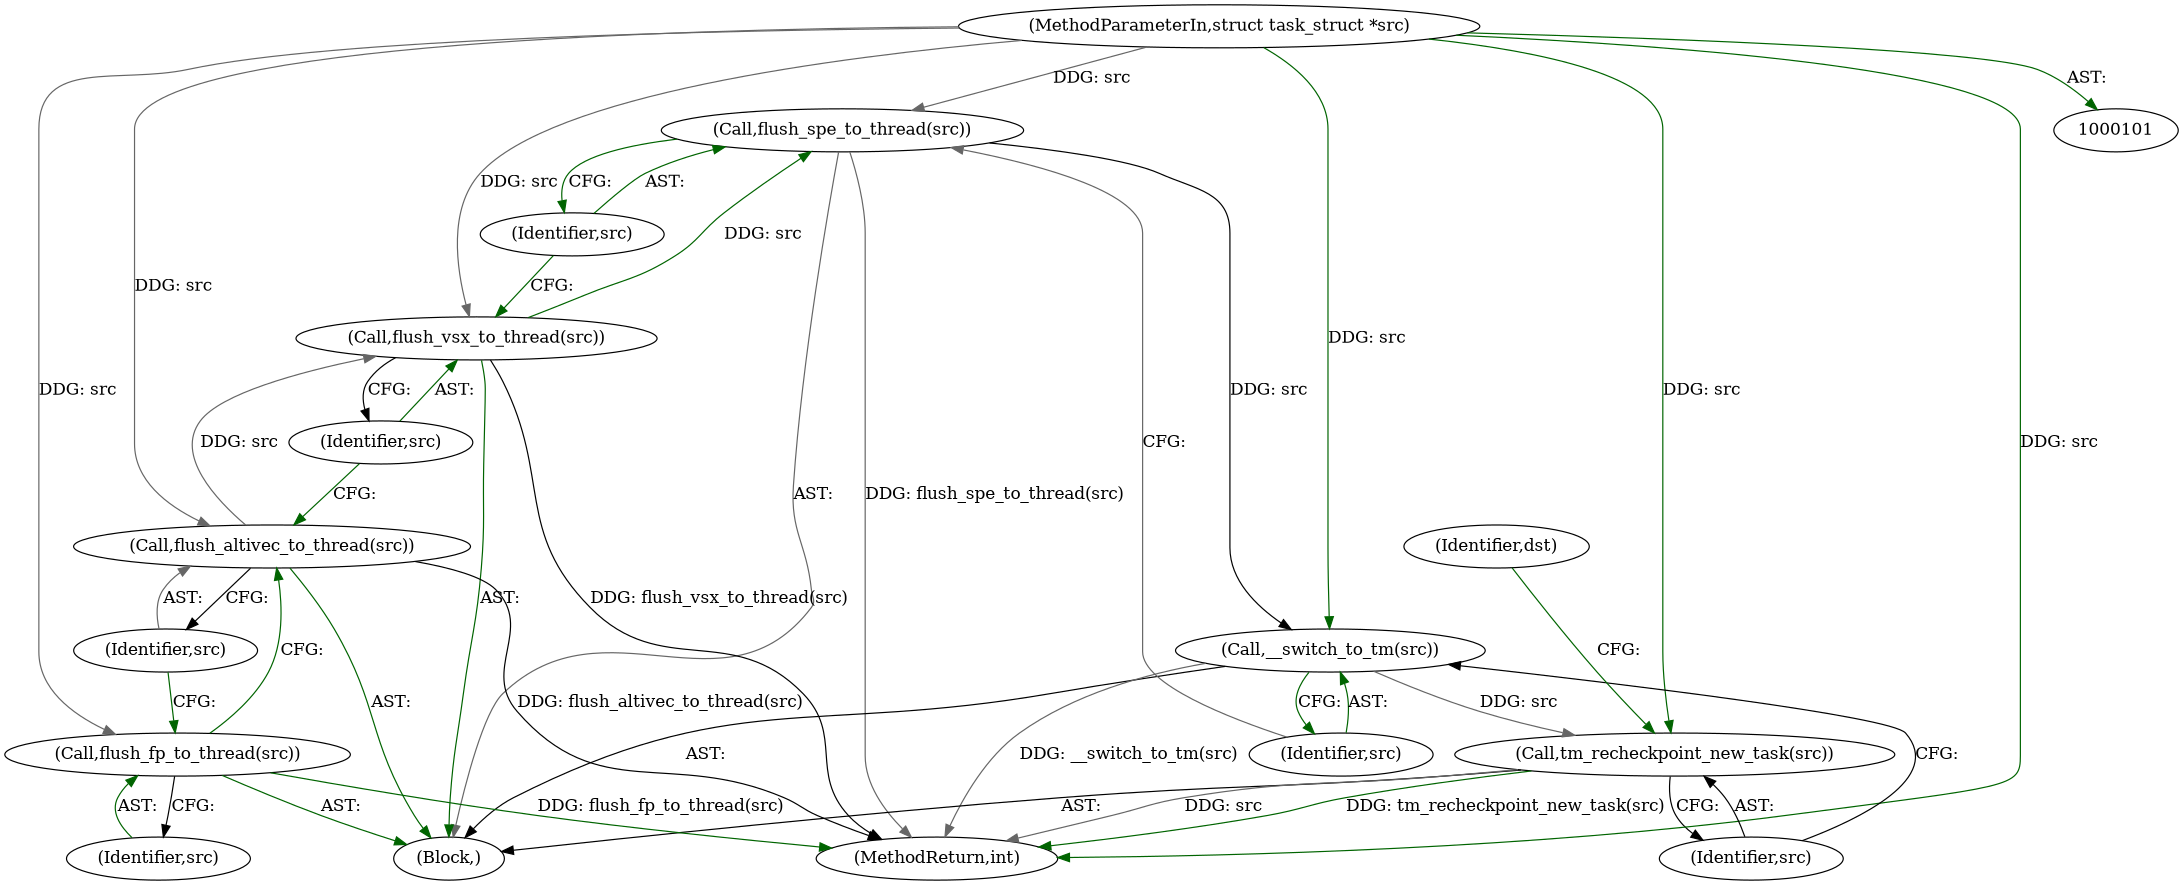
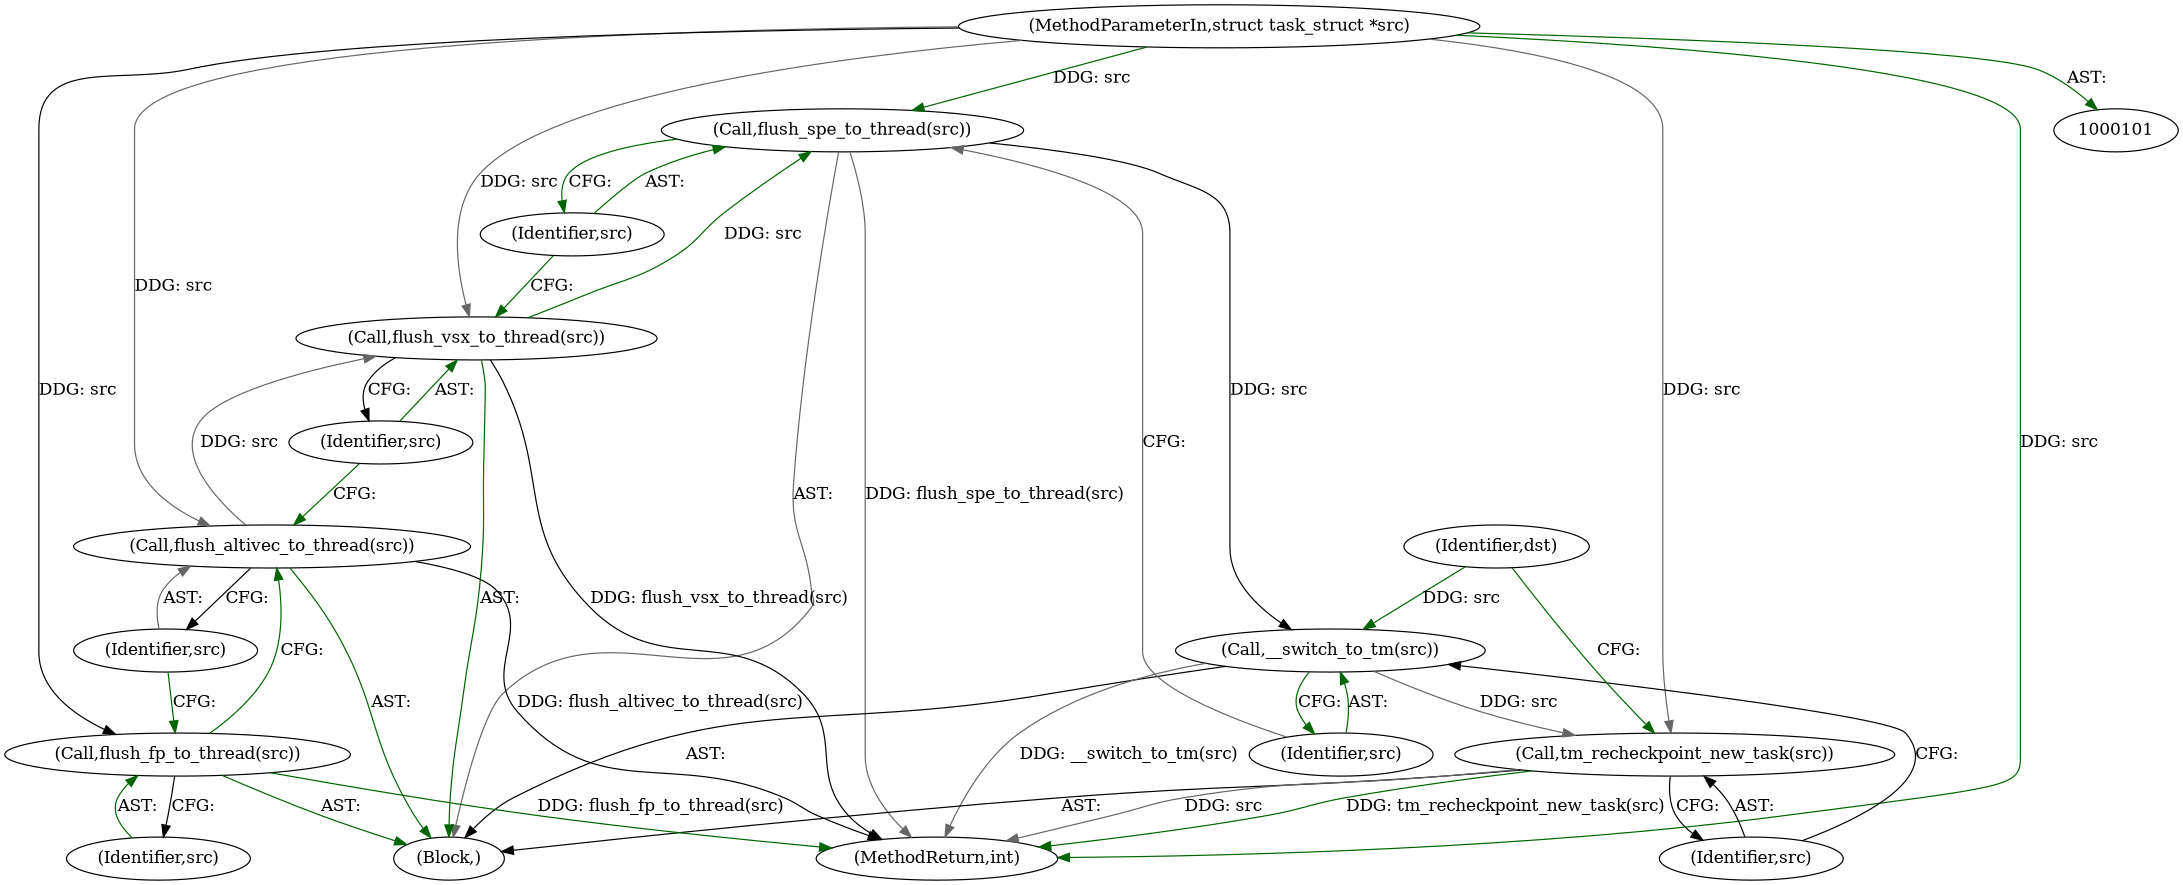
(170, 72) -> (170, 72)
(1035, 77) -> (1035, 77)
(1663, 293) -> (1663, 293)
(1328, 319) -> (1420, 595)
